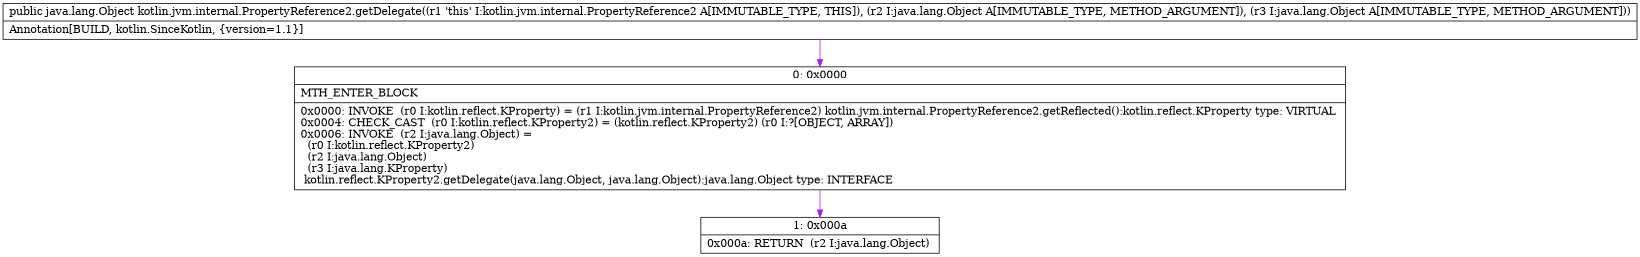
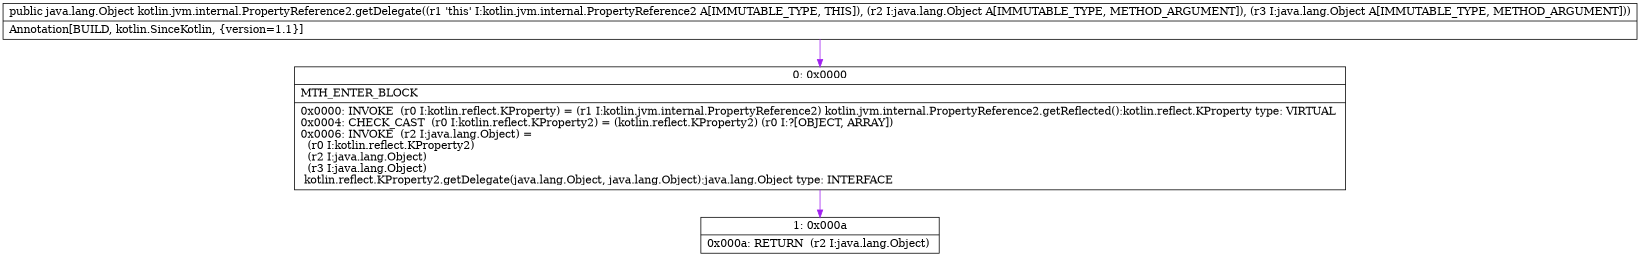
(374, 169) -> (364, 169)
